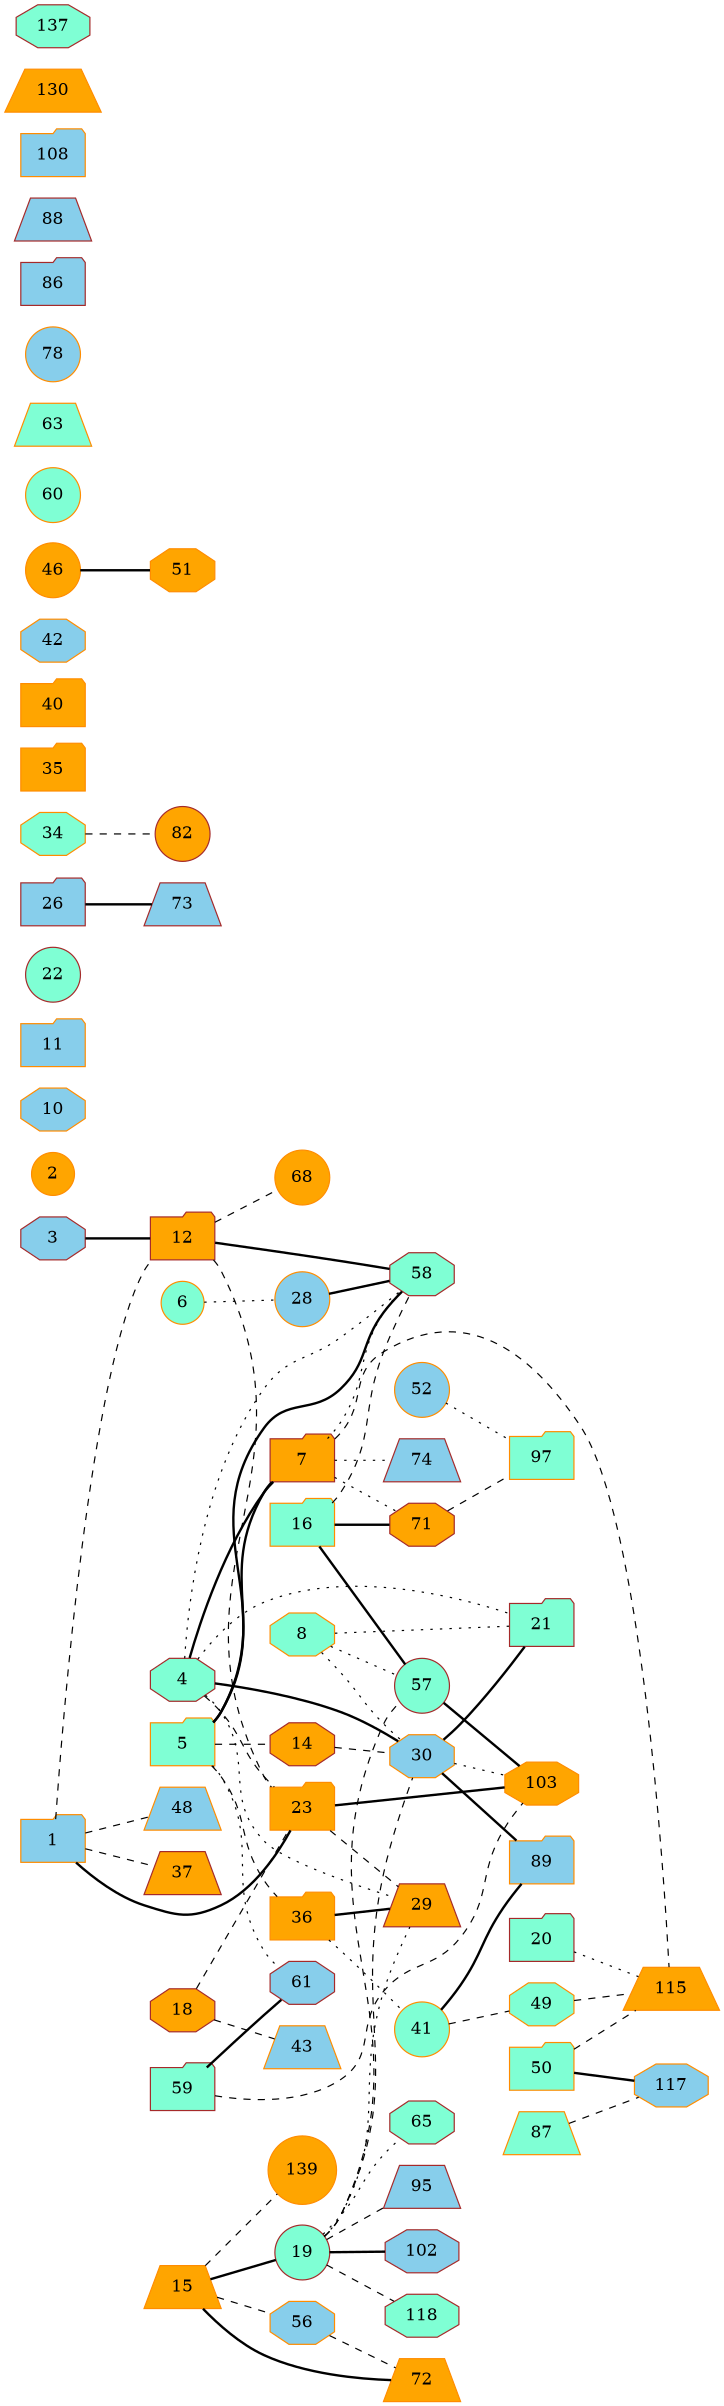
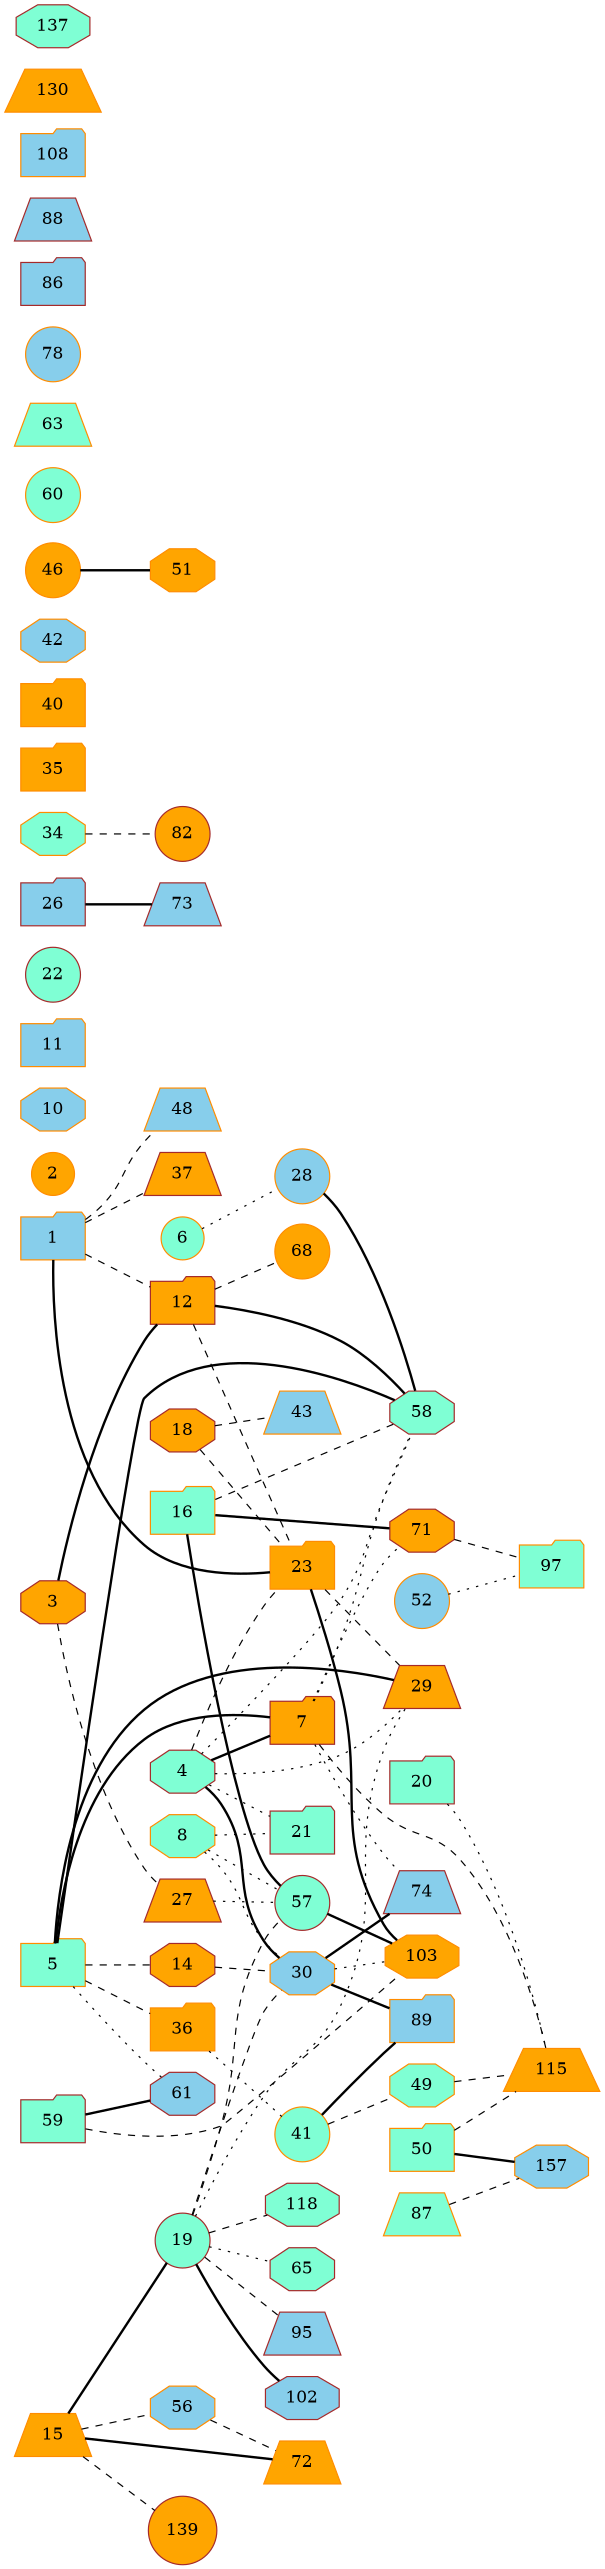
(53, 1238) -> (53, 1602)
(486, 1695) -> (354, 1938)
none -> (183, 1901)
(362, 1912) -> (145, 1709)
(671, 2085) -> (552, 2167)
(302, 2170) -> (183, 2530)
